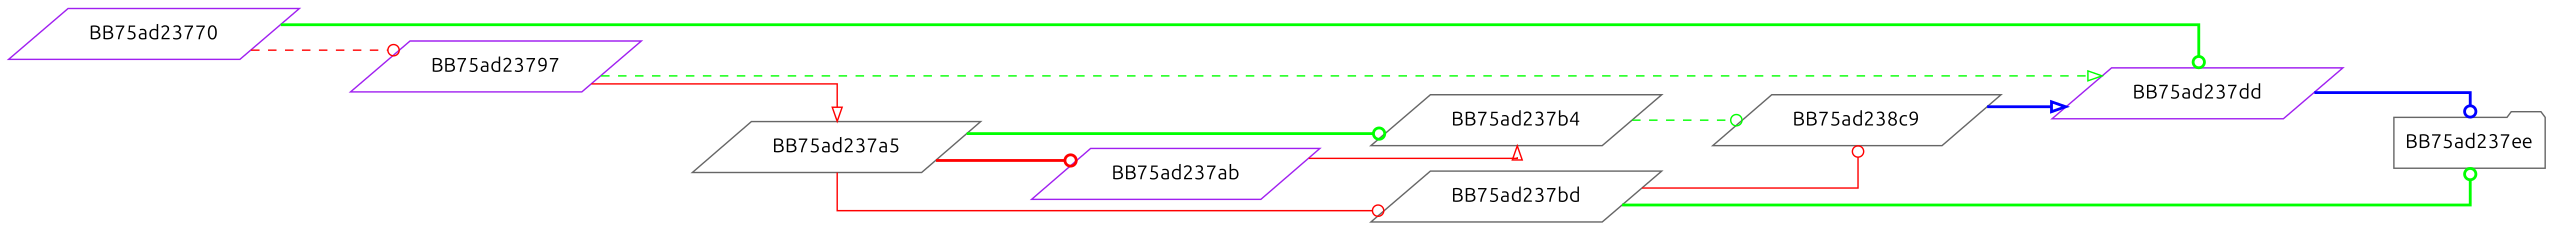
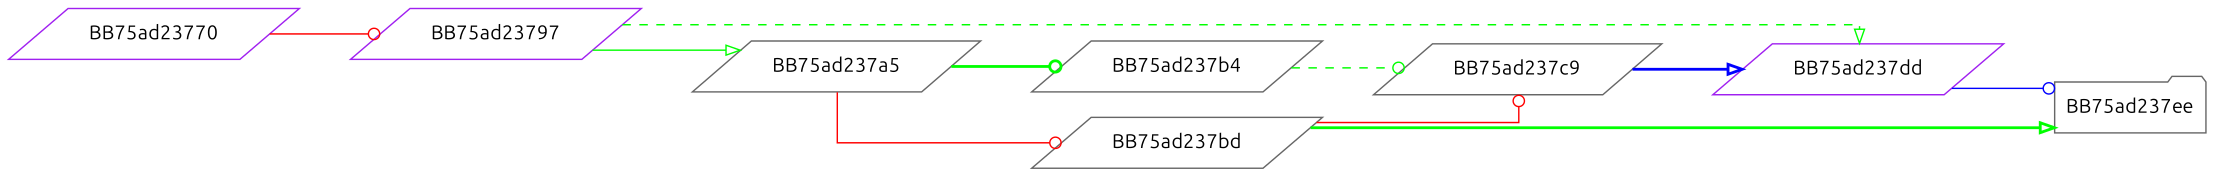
(1256, 25) -> none
(319, 50) -> (319, 34)
(726, 84) -> (659, 50)
(2399, 93) -> (1998, 88)
(1857, 120) -> (1518, 69)
(1176, 174) -> none
(2059, 205) -> (1675, 128)
